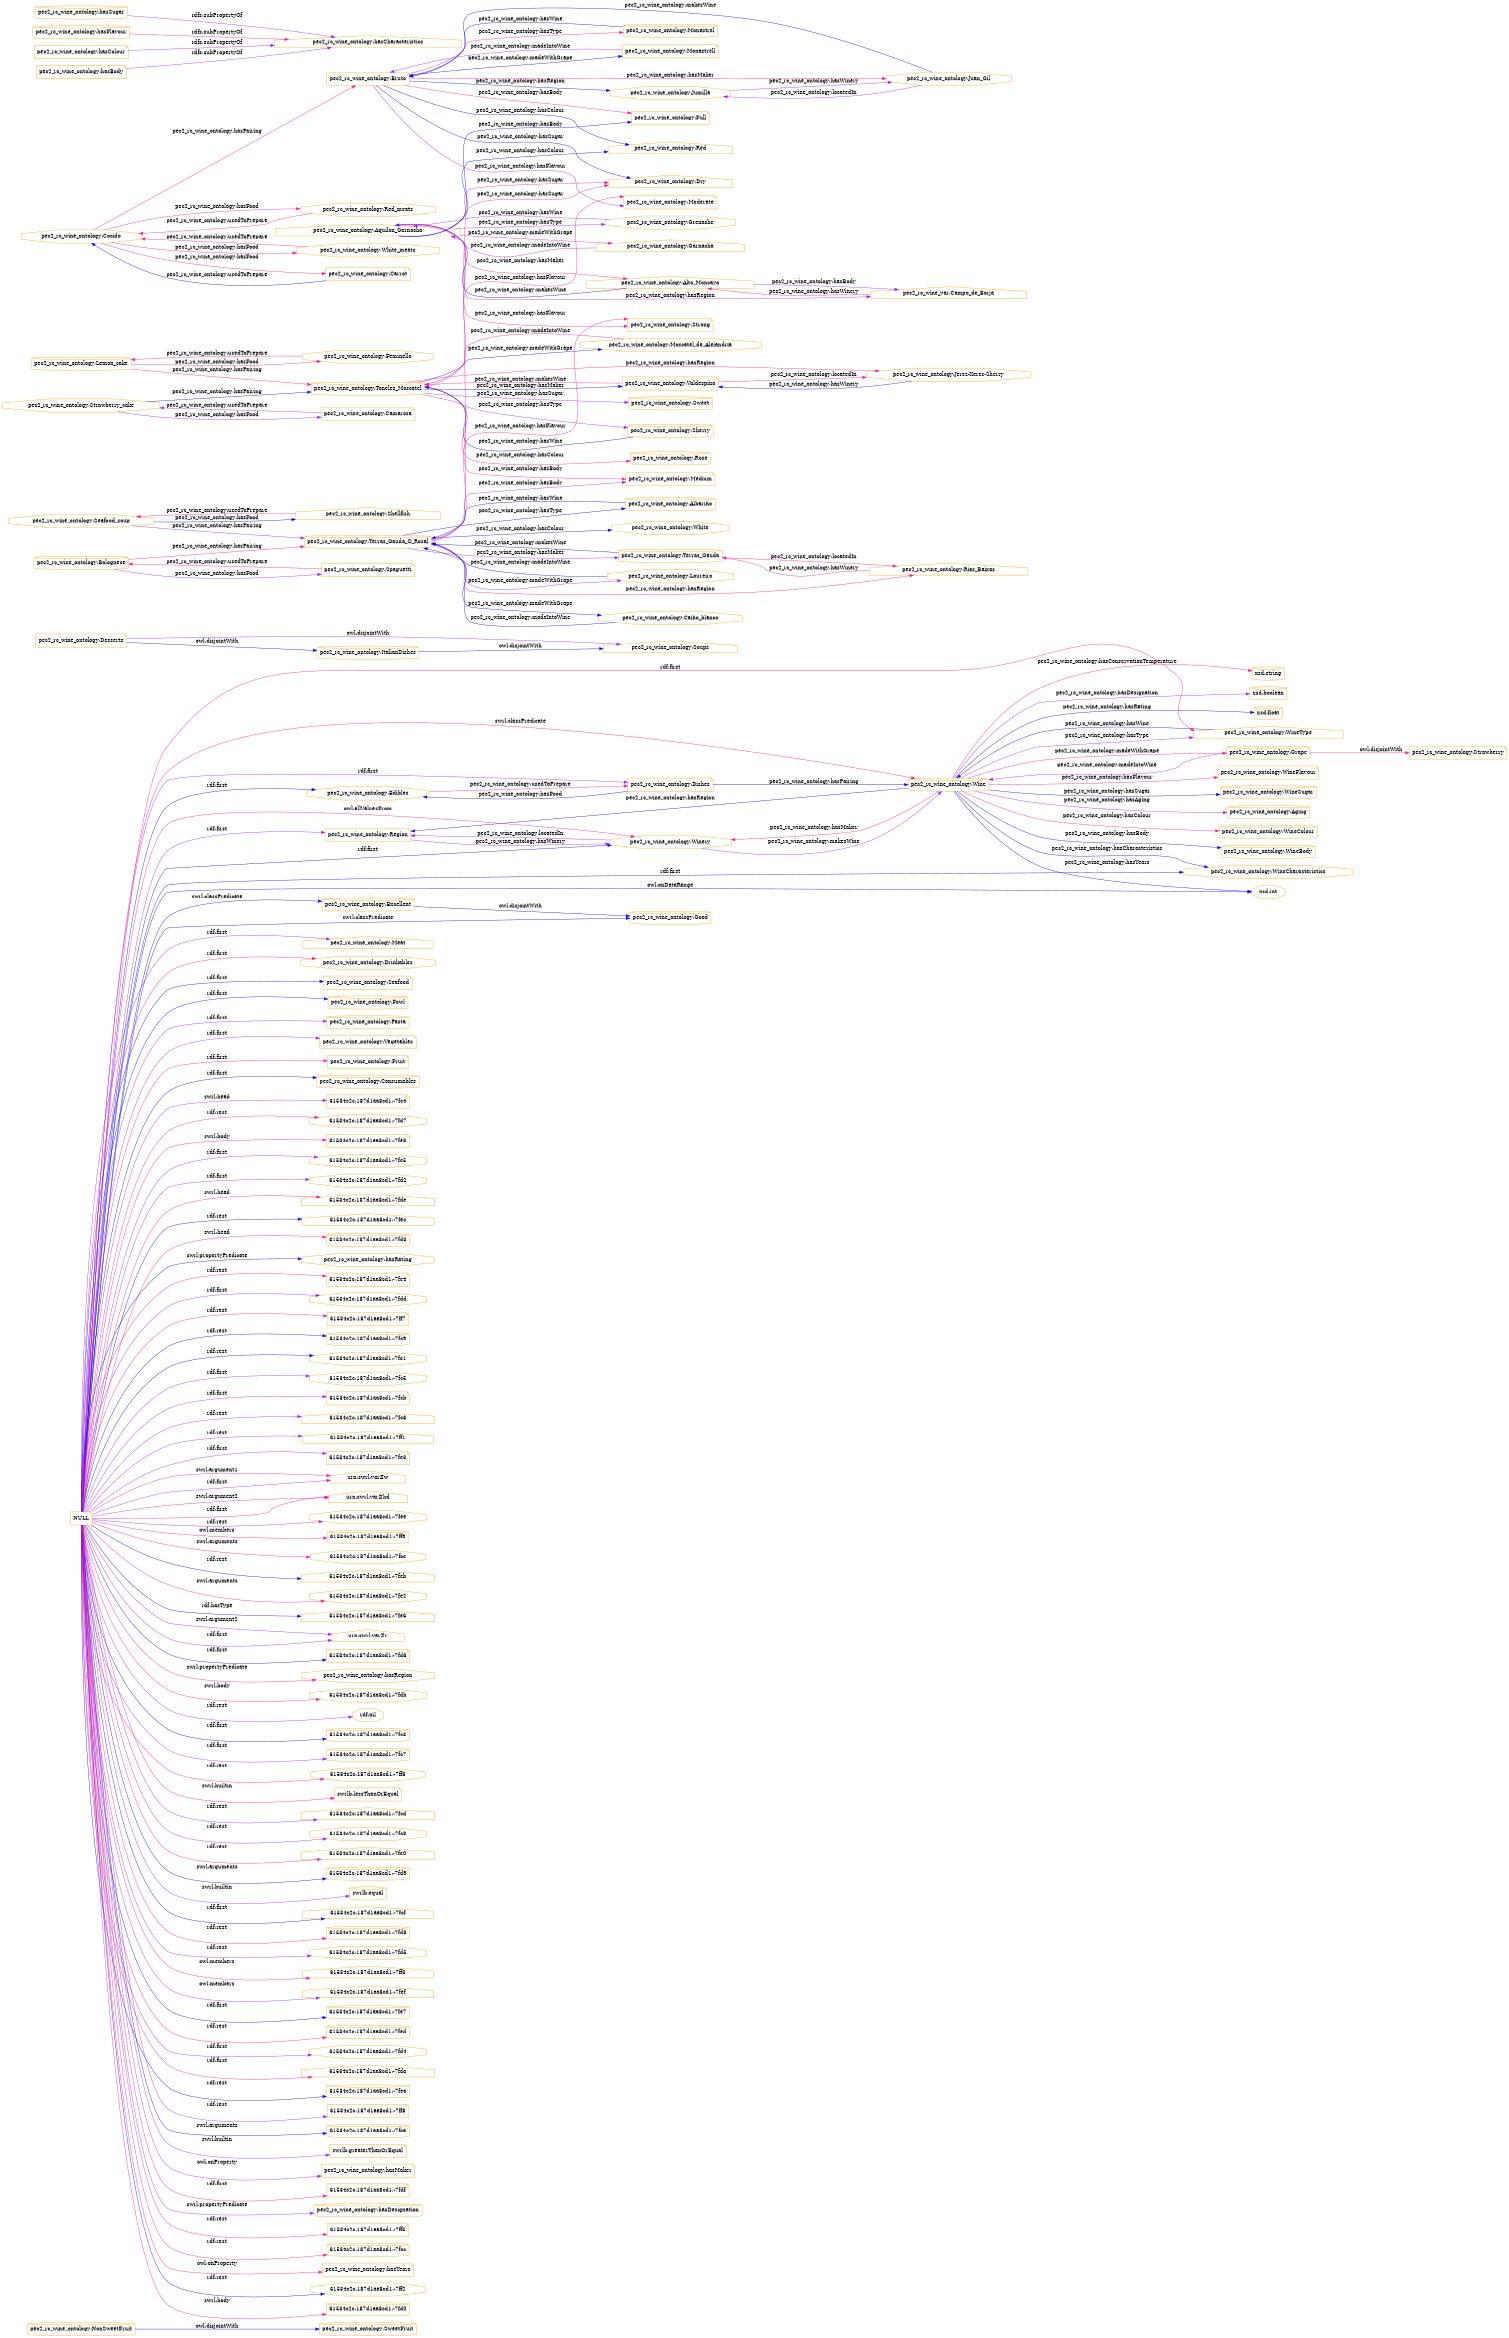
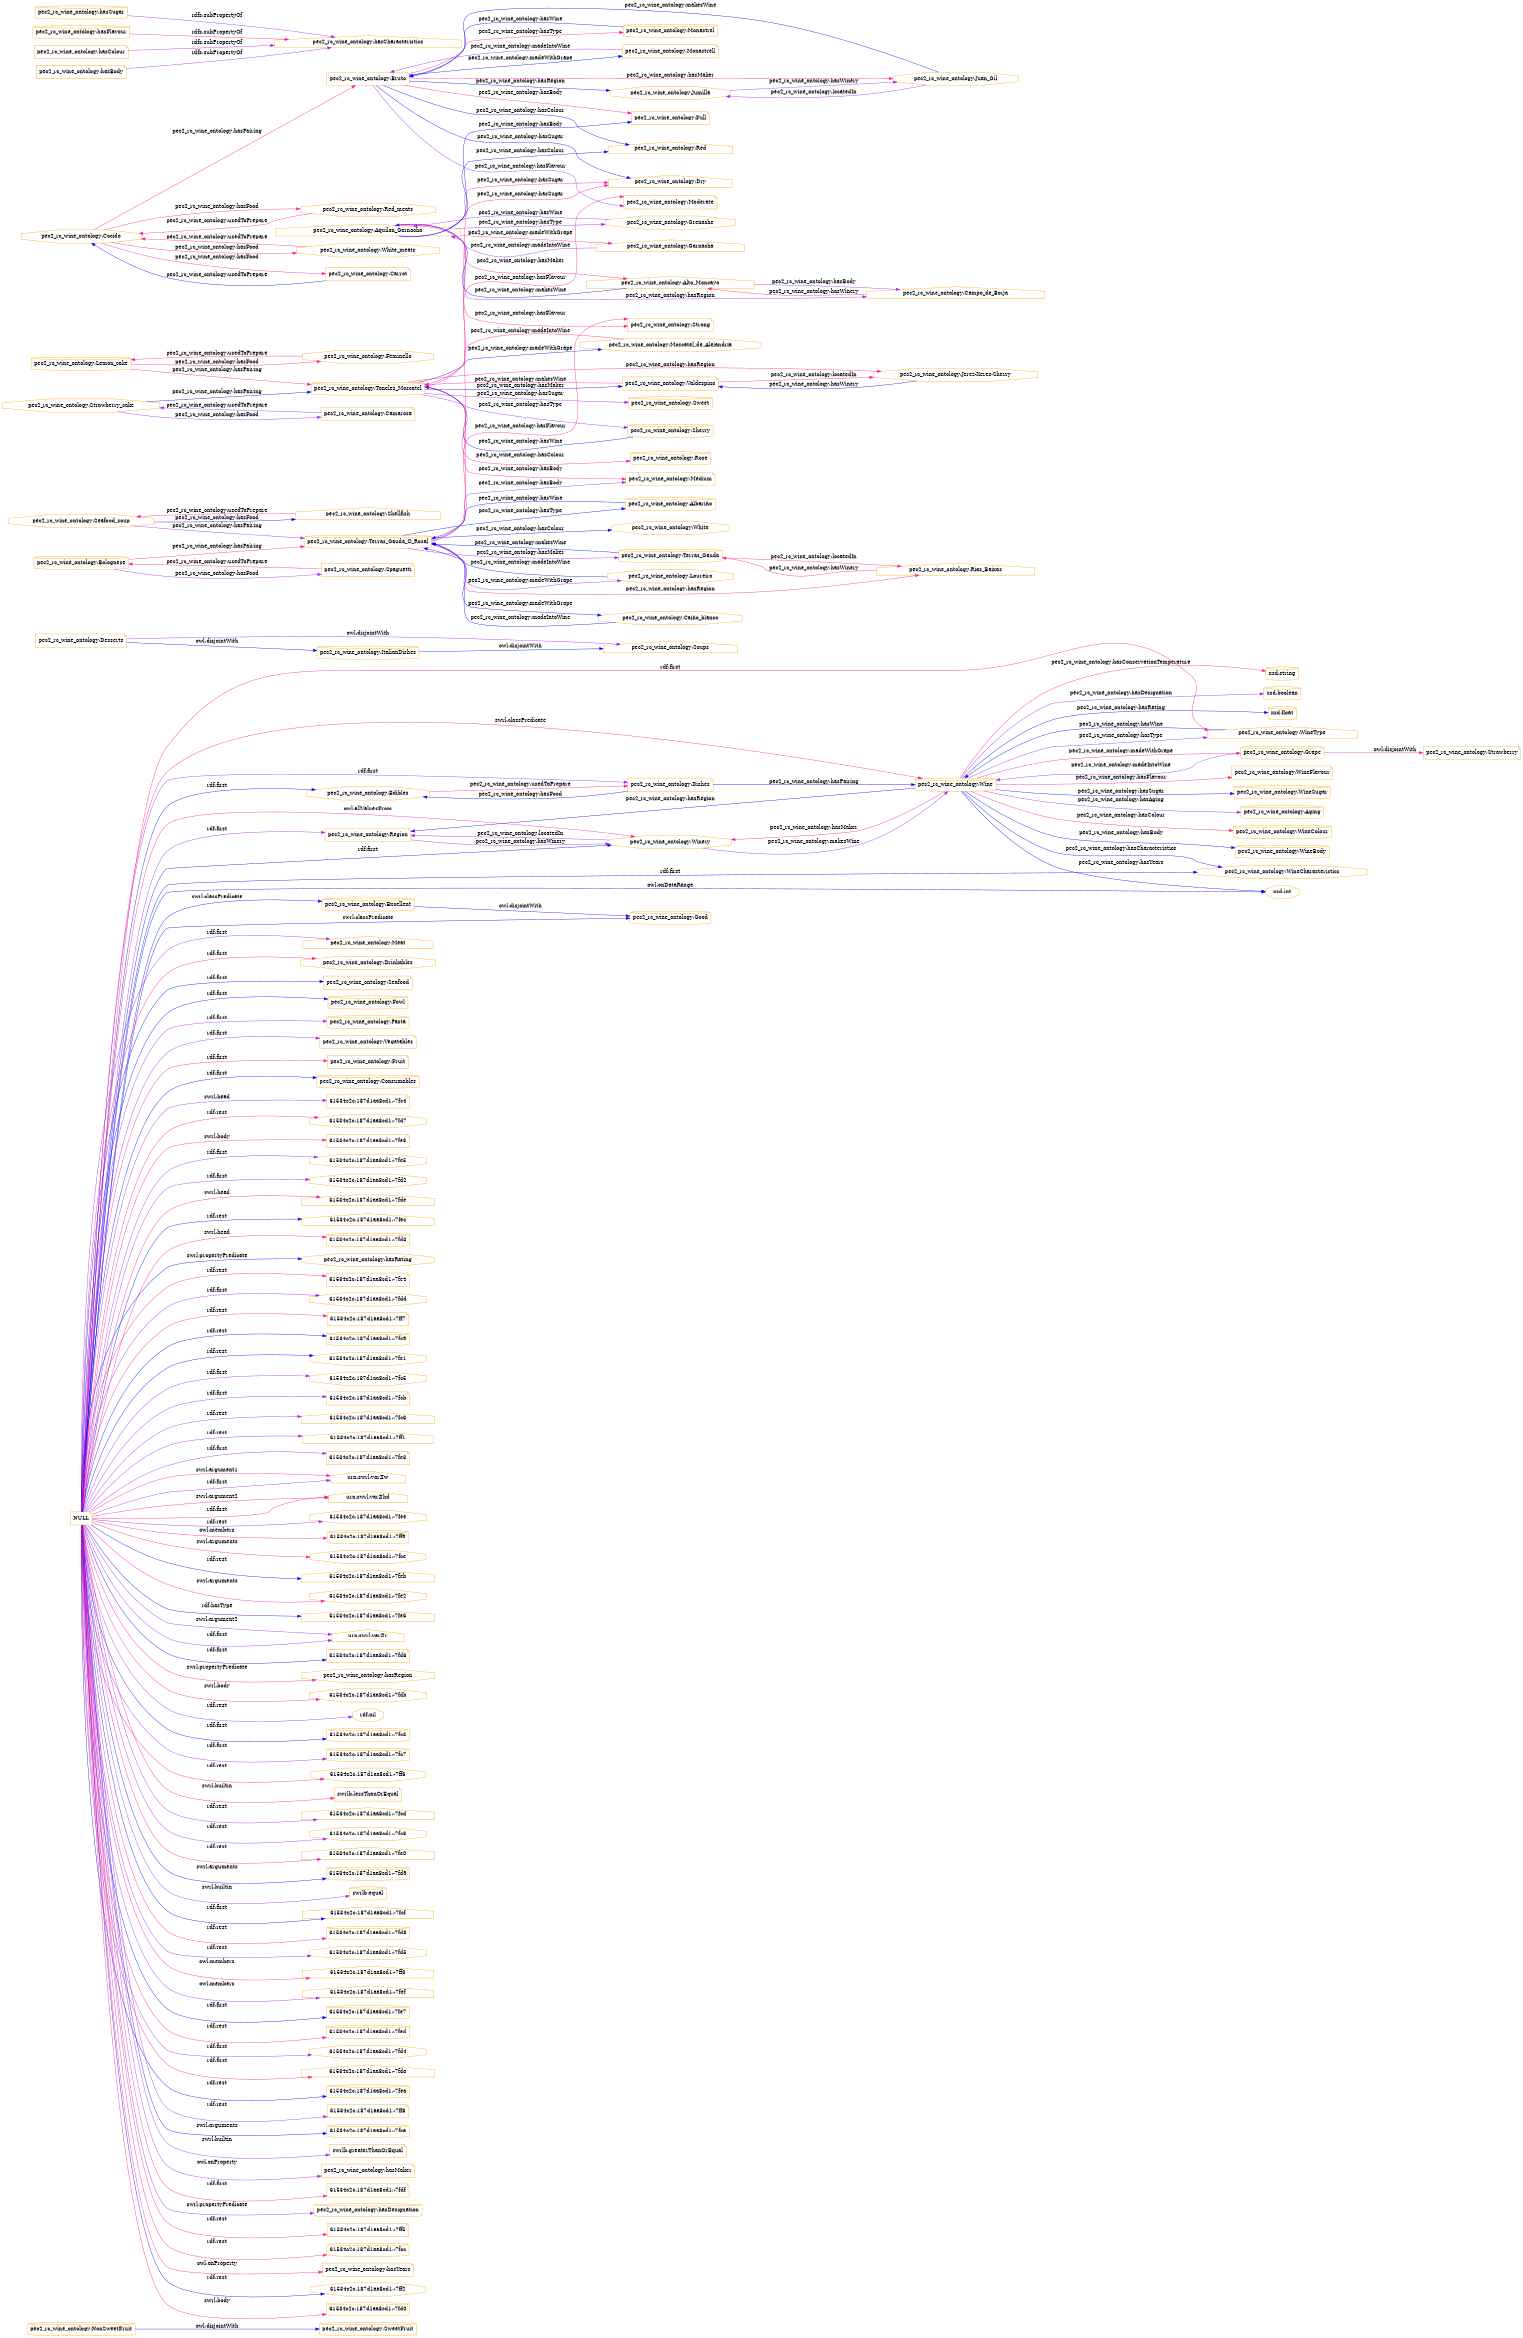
(949, 293) -> (956, 293)
